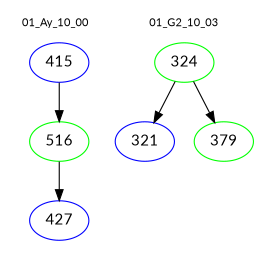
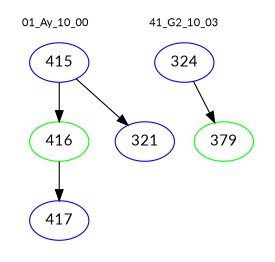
(184, 24) -> (184, 24)
(184, 63) -> (184, 63)
(167, 97) -> (90, 92)
(59, 142) -> (59, 142)
(59, 221) -> (59, 221)
